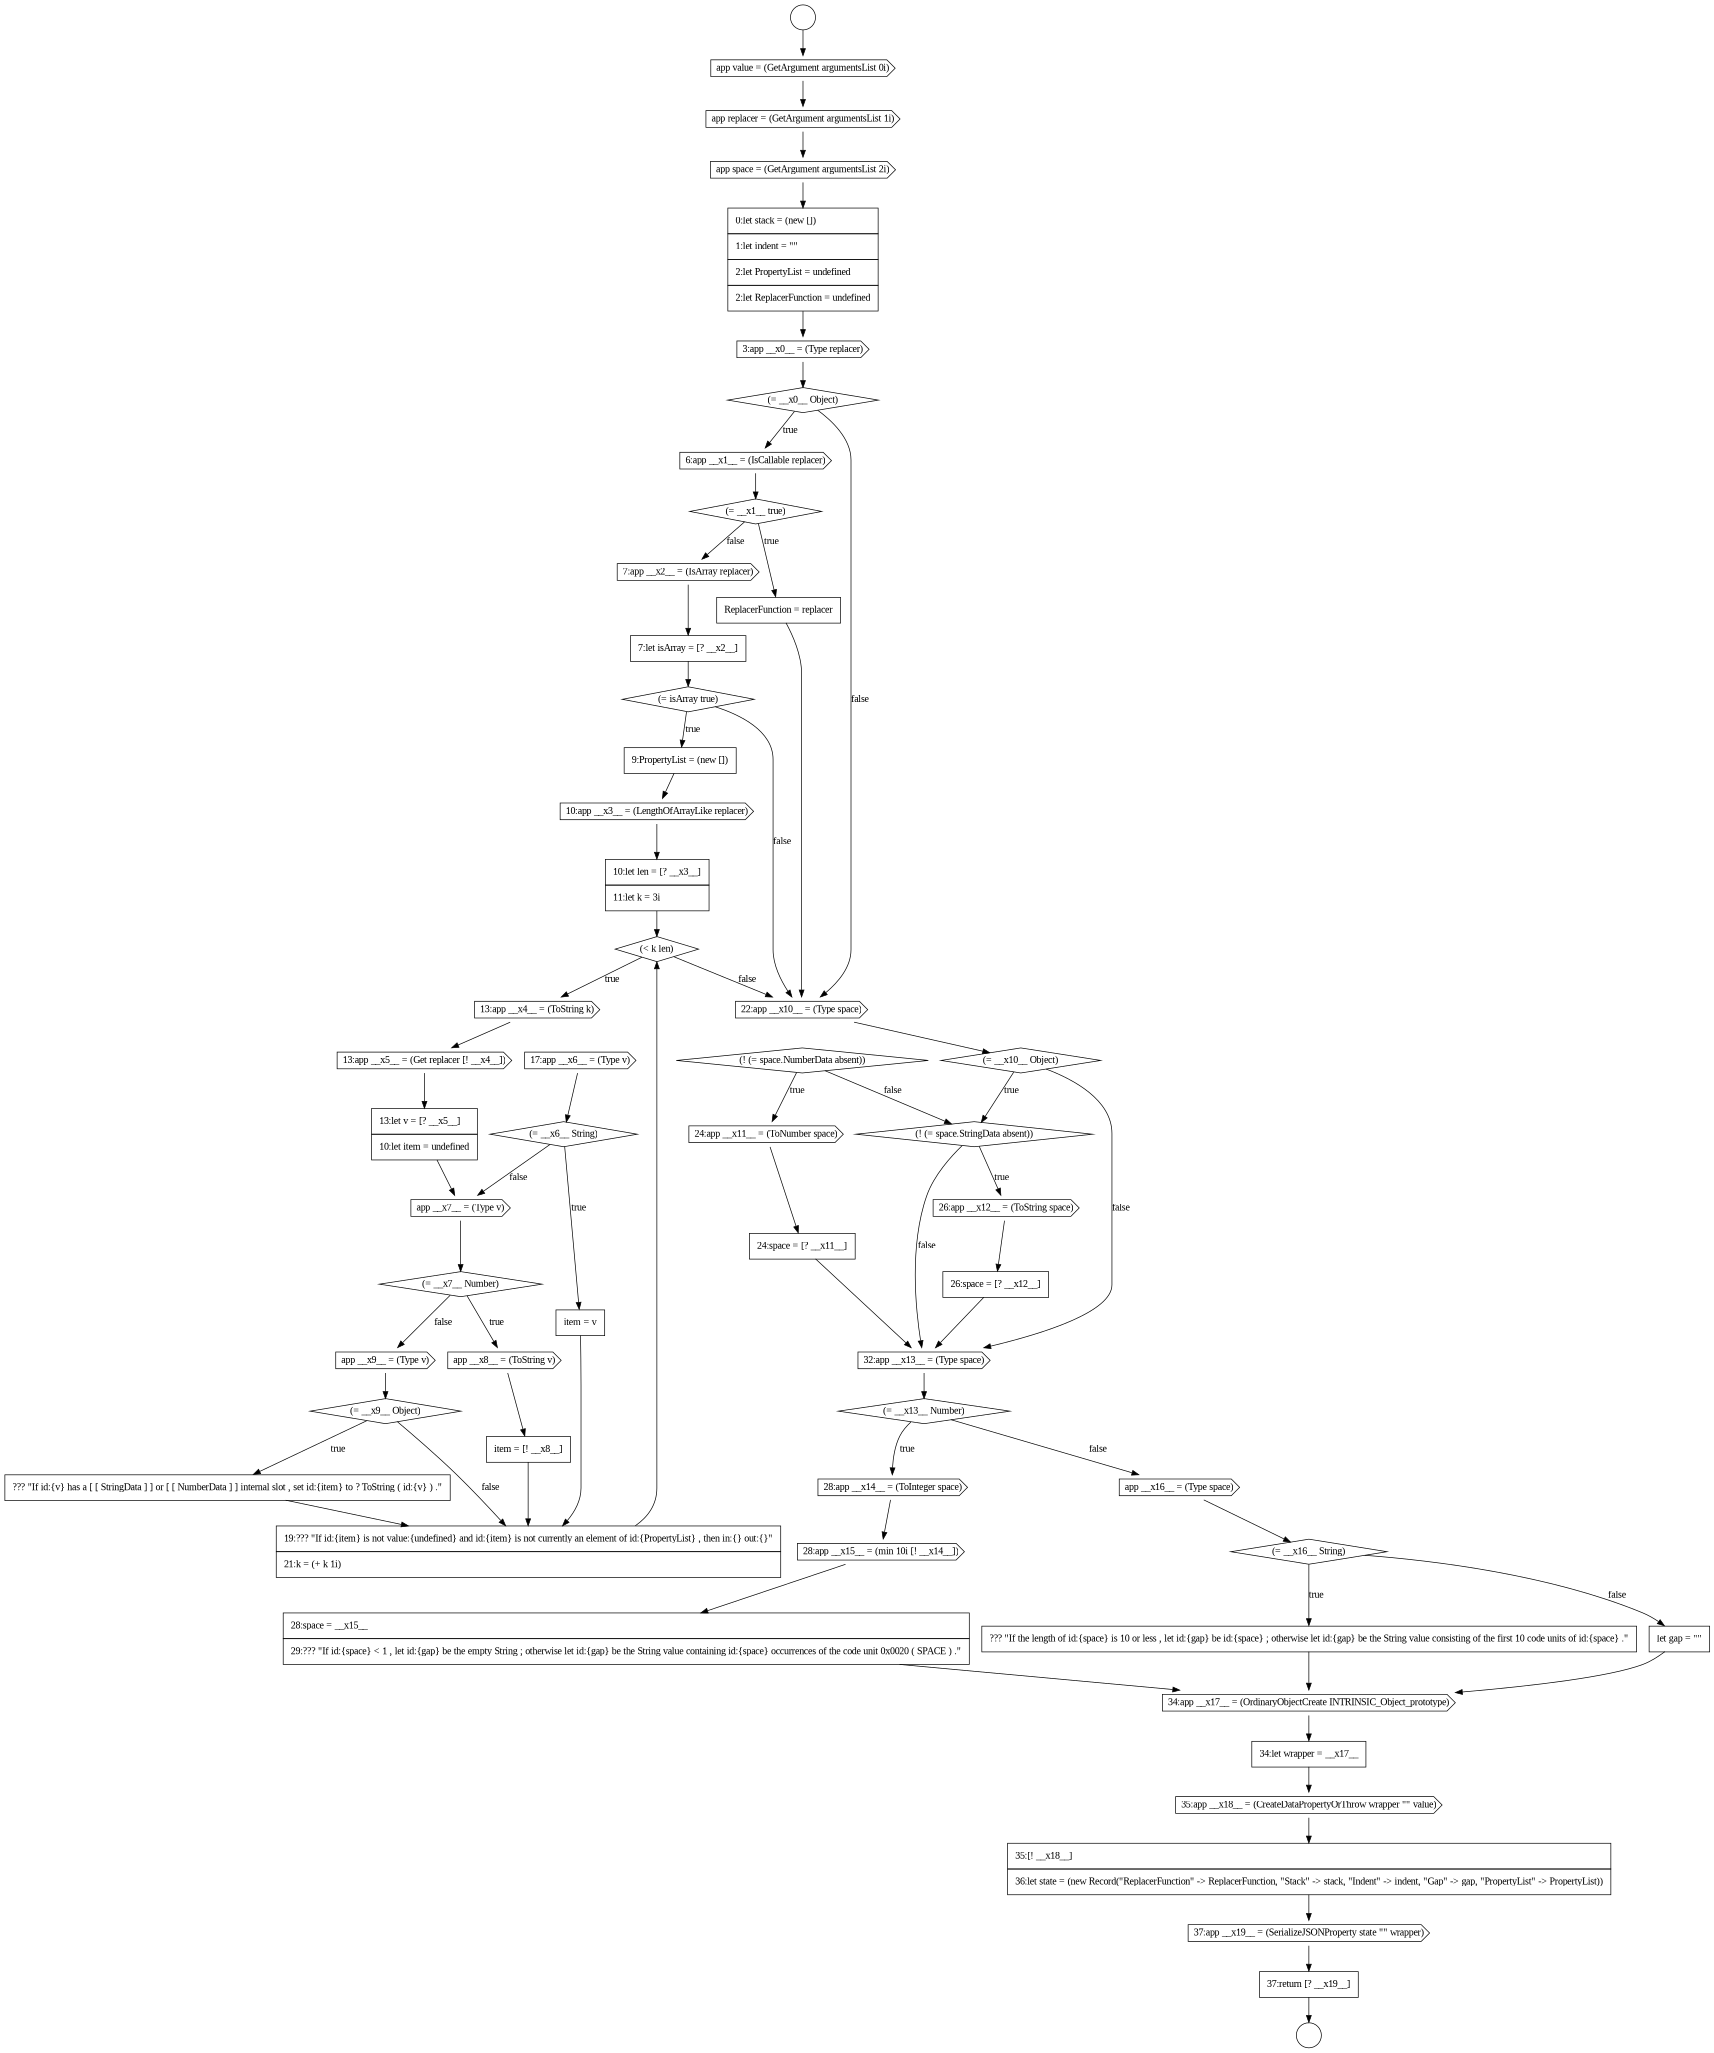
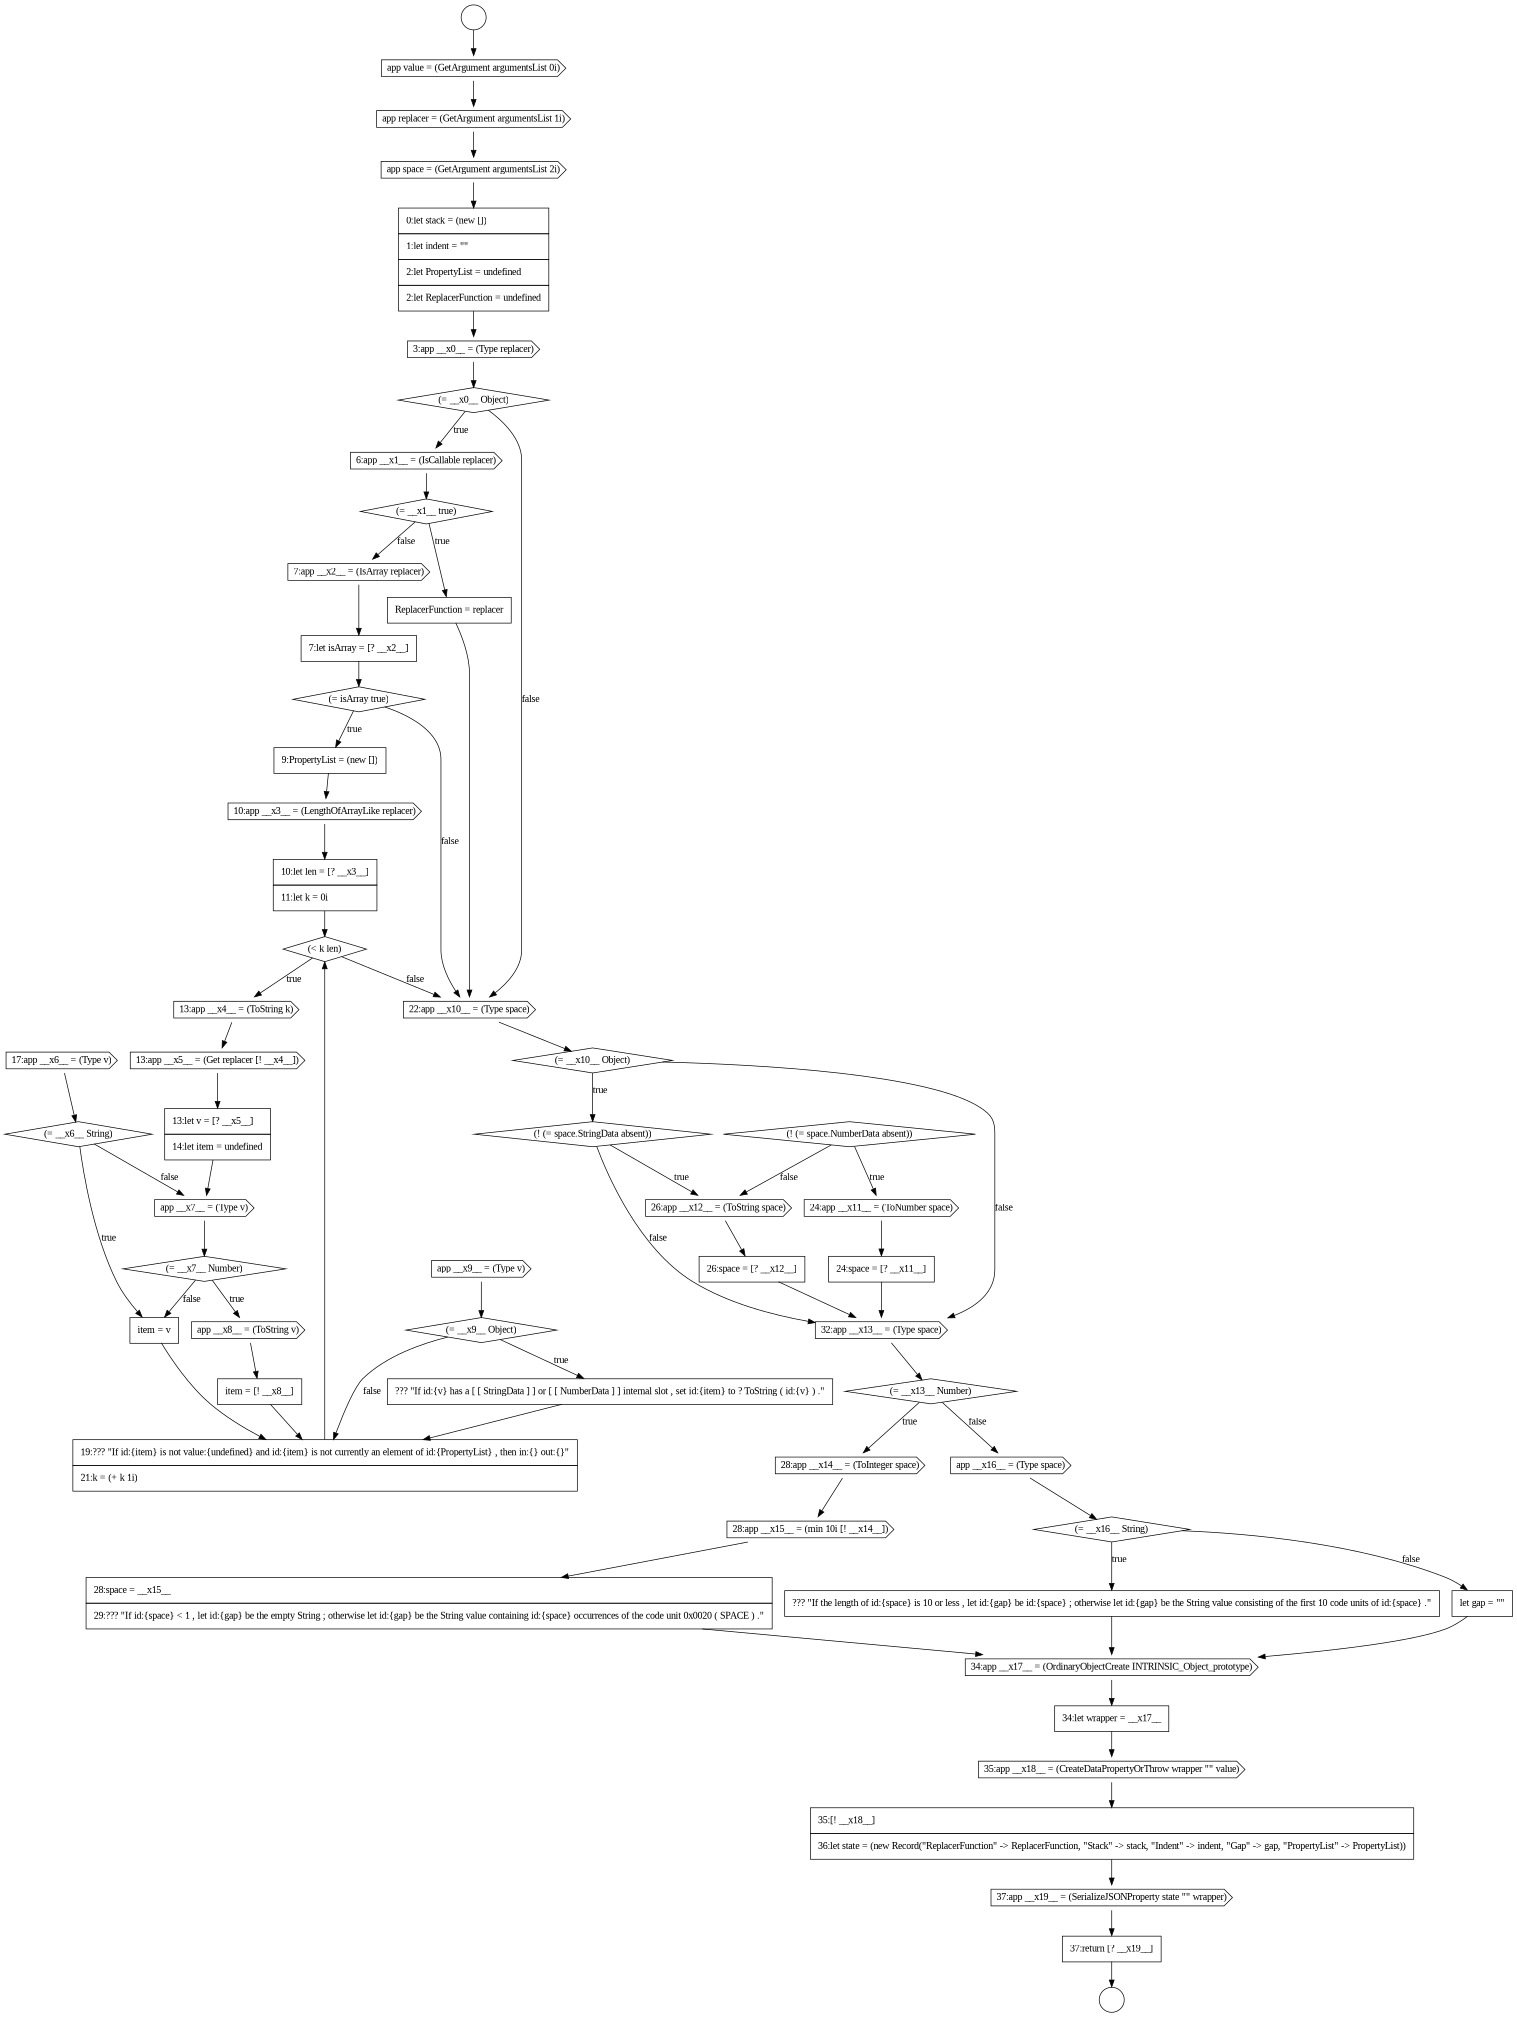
(637, 898) -> (305, 898)
(885, 1096) -> (789, 1168)
(424, 1147) -> (218, 1147)
(426, 1319) -> (182, 1296)
